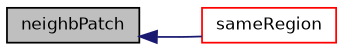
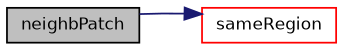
(180, 37) -> (162, 14)
